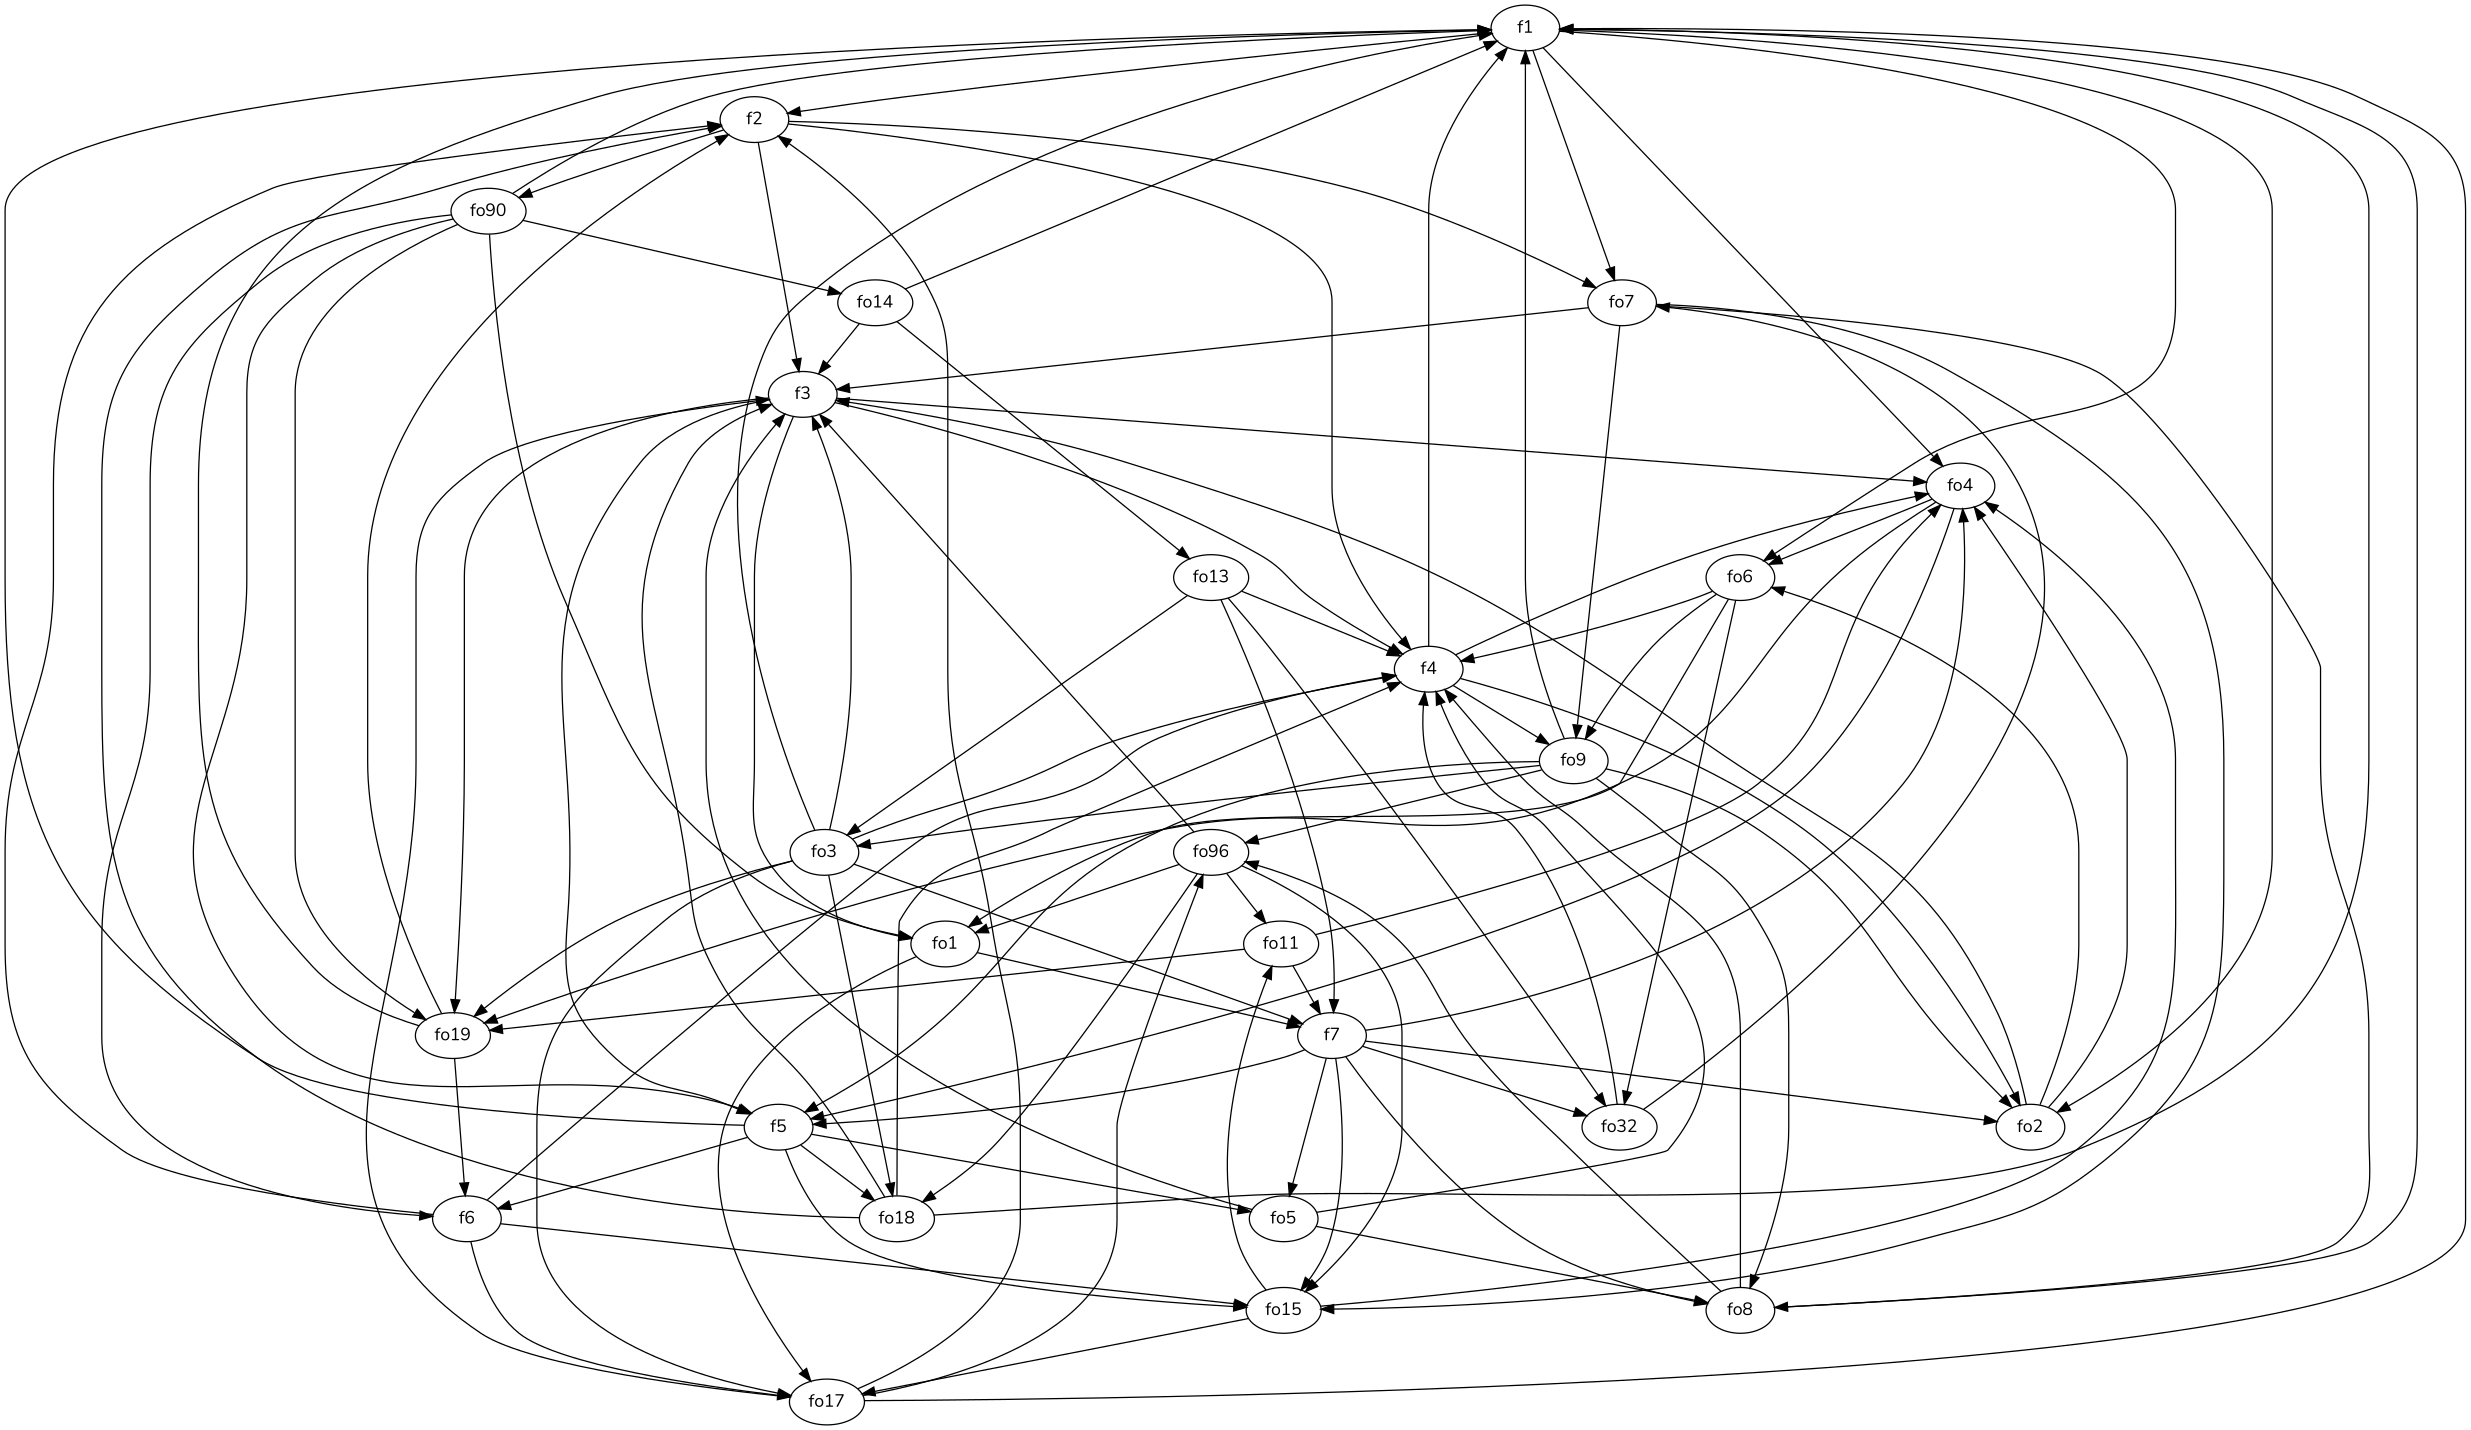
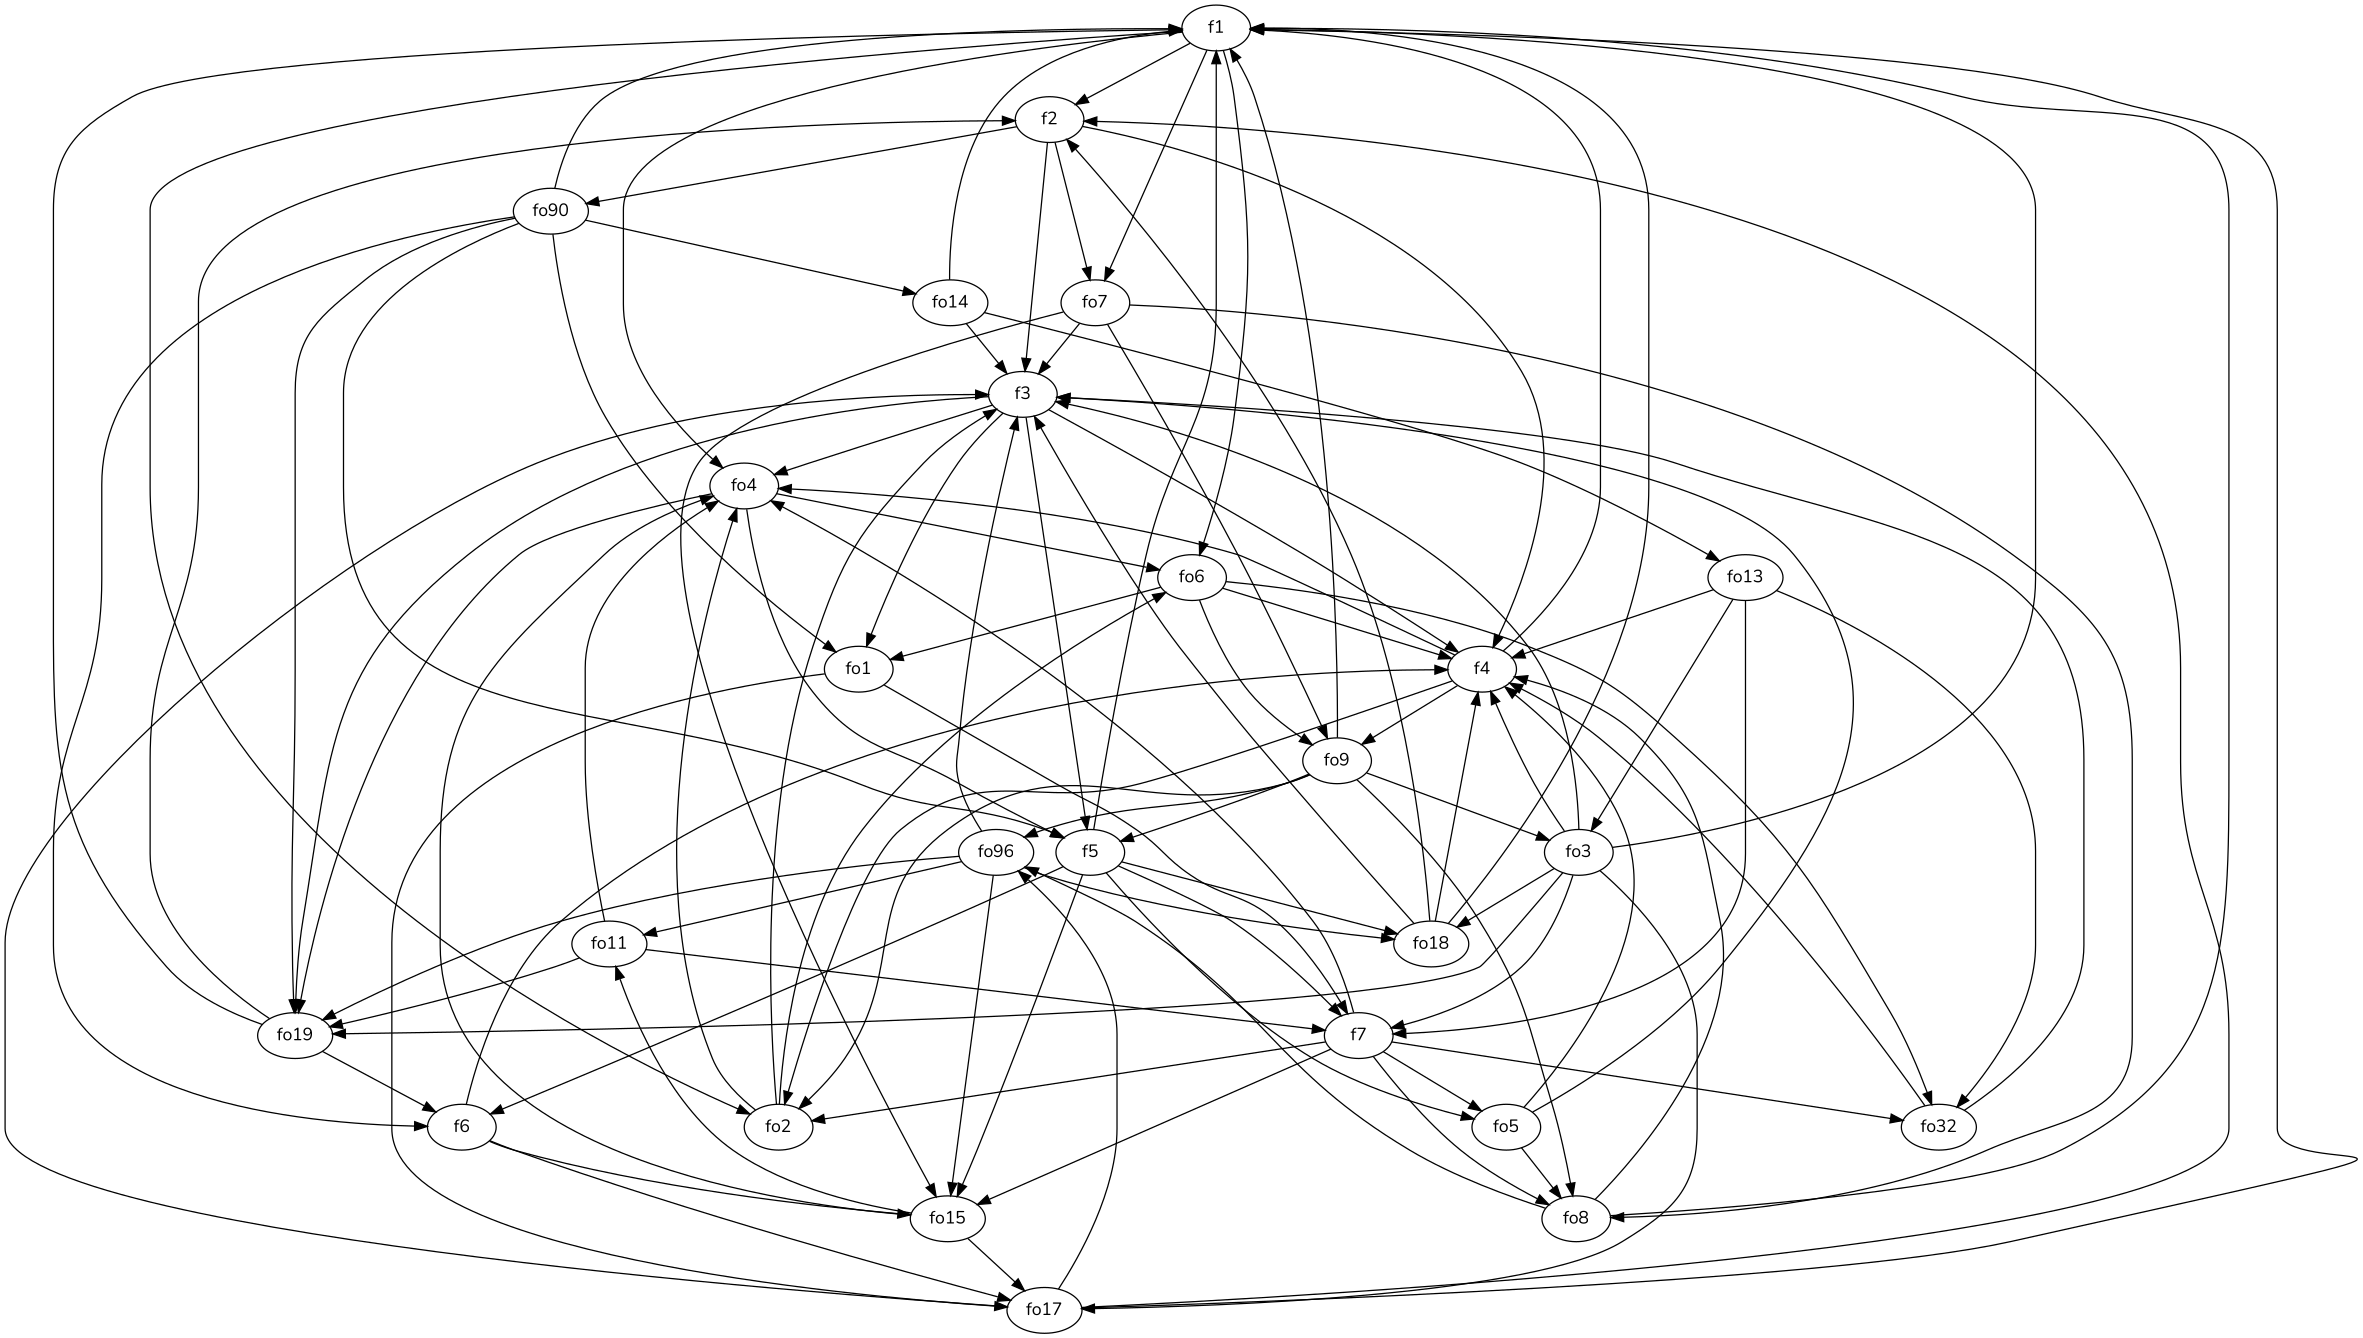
(53, 583) -> none
(2030, 668) -> (1839, 511)
(1083, 896) -> (638, 902)
(1068, 1100) -> (1239, 927)
